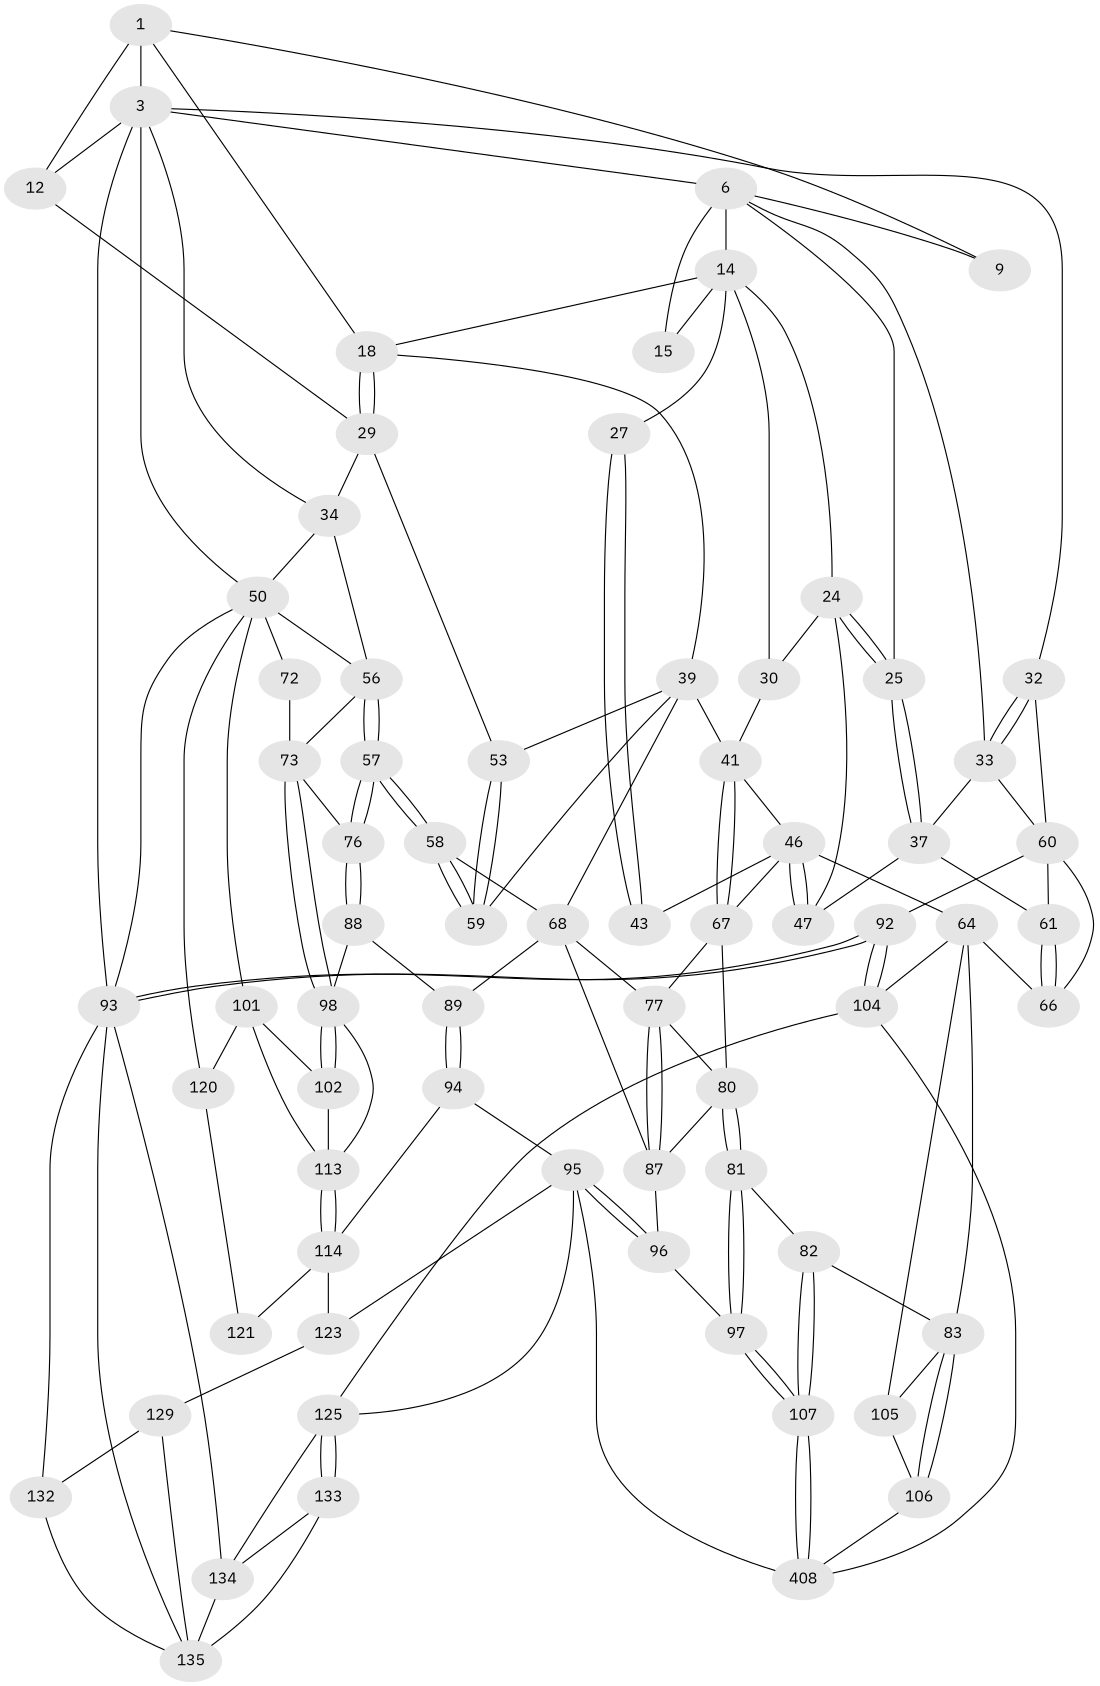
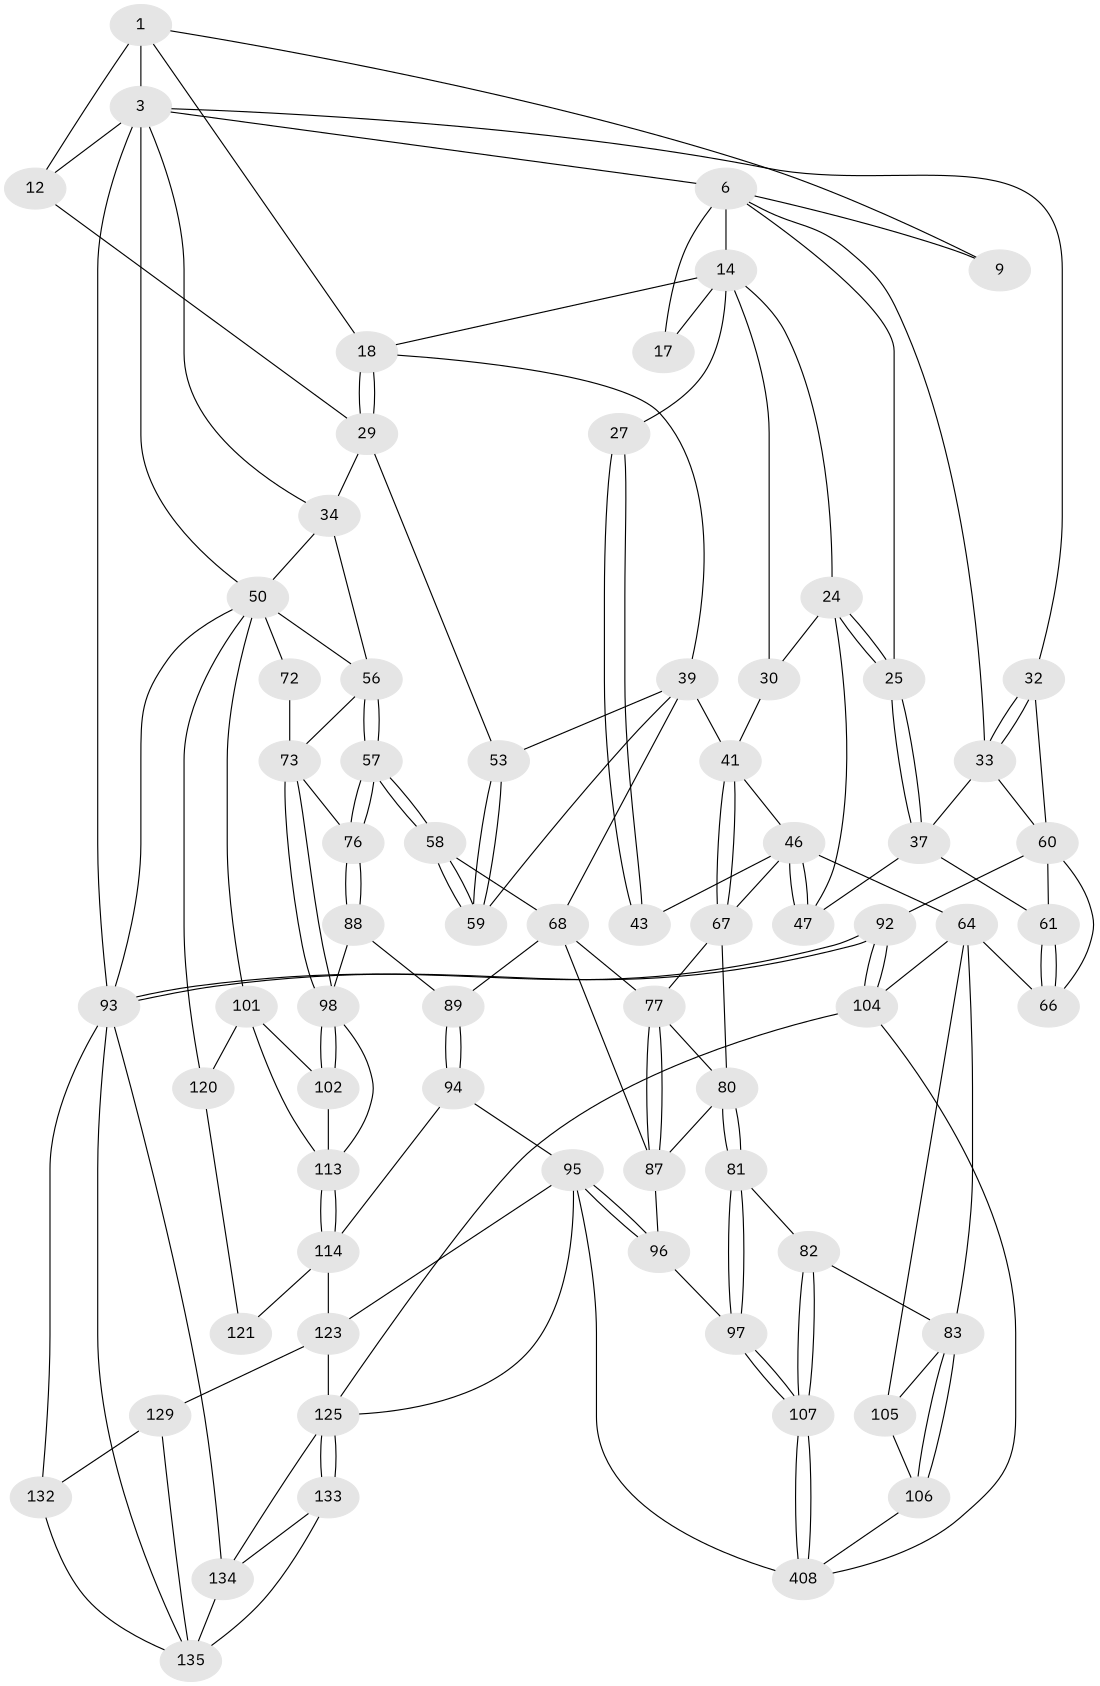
(663, 352) -> (663, 352)
none -> (328, 1375)
